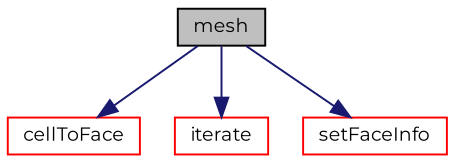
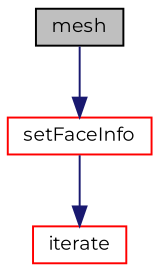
(222, 72) -> (80, 181)
(74, 136) -> none
